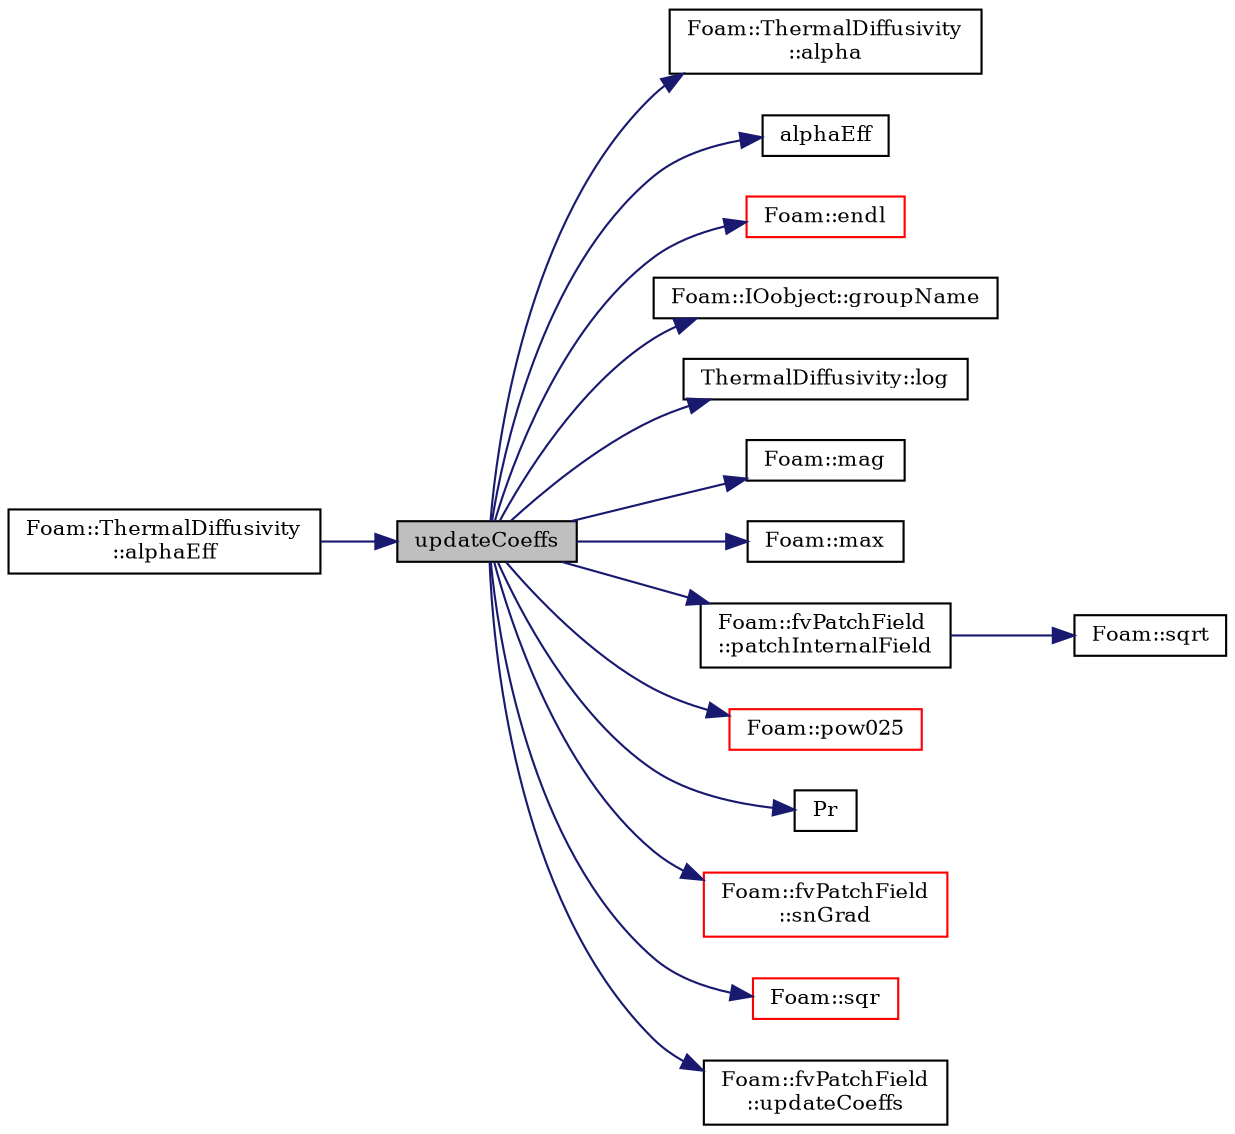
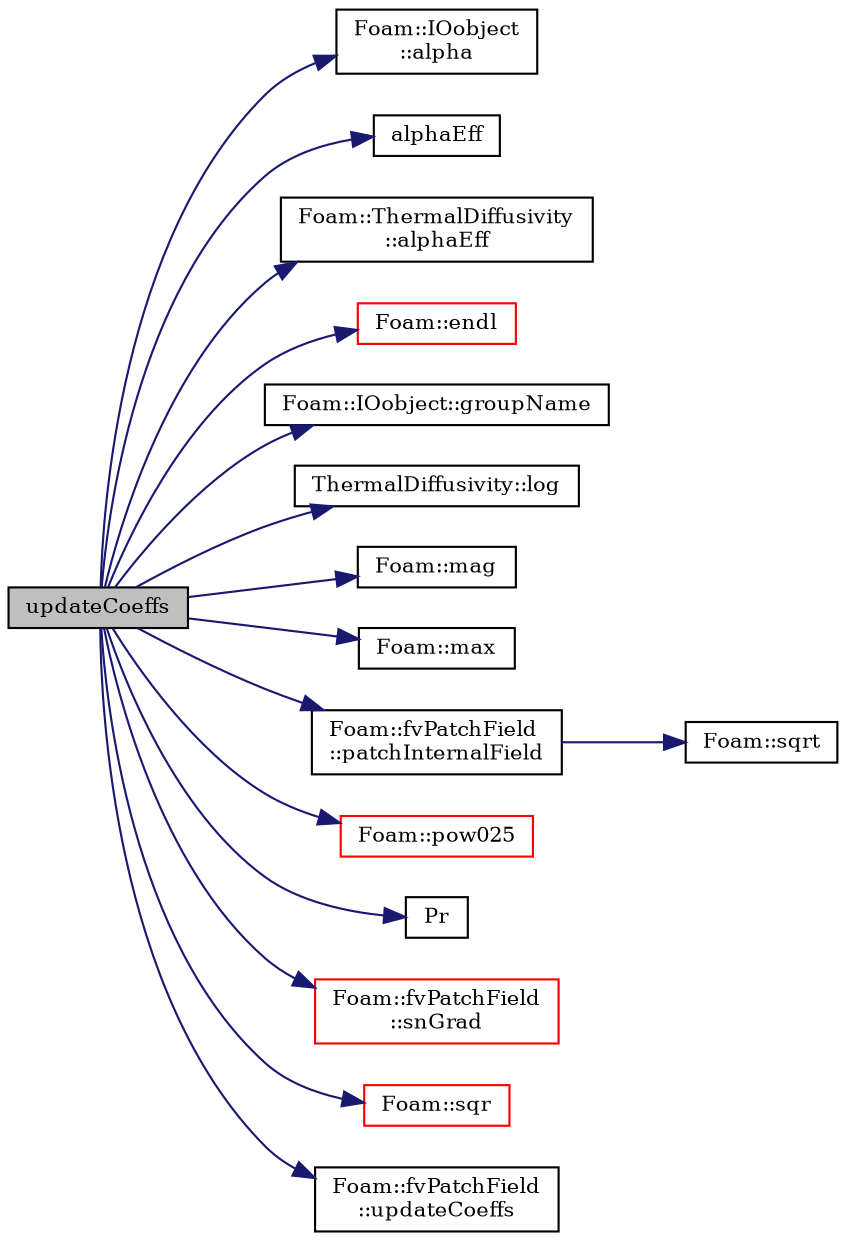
(826, 42) -> (437, 42)
(348, 542) -> (167, 415)
